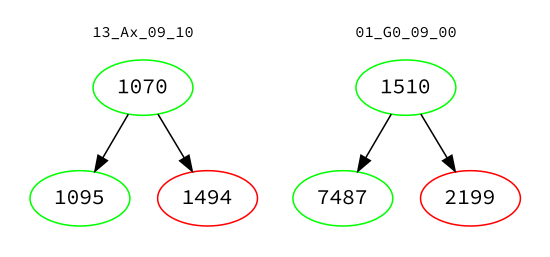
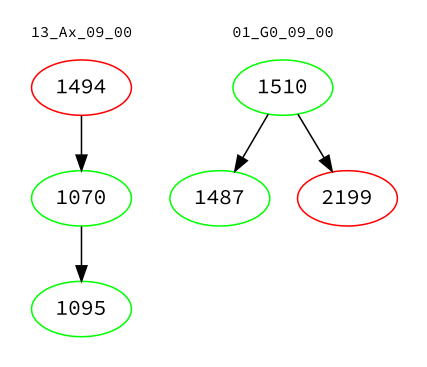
(144, 33) -> (82, 33)
(171, 136) -> (81, 135)
(343, 198) -> (220, 198)
